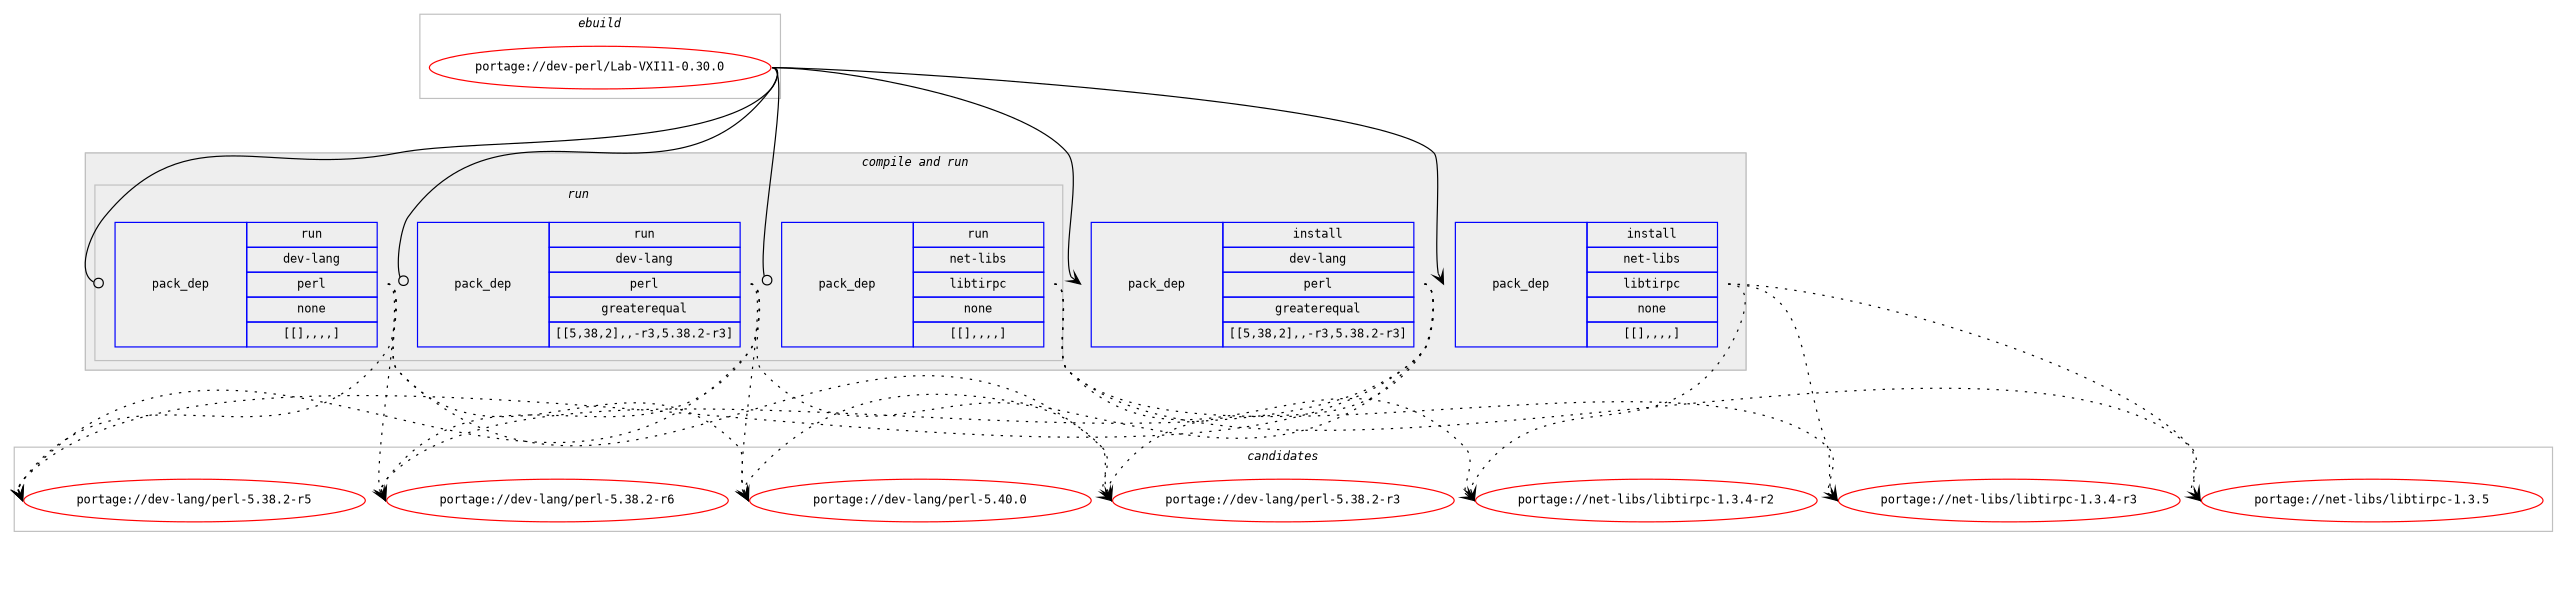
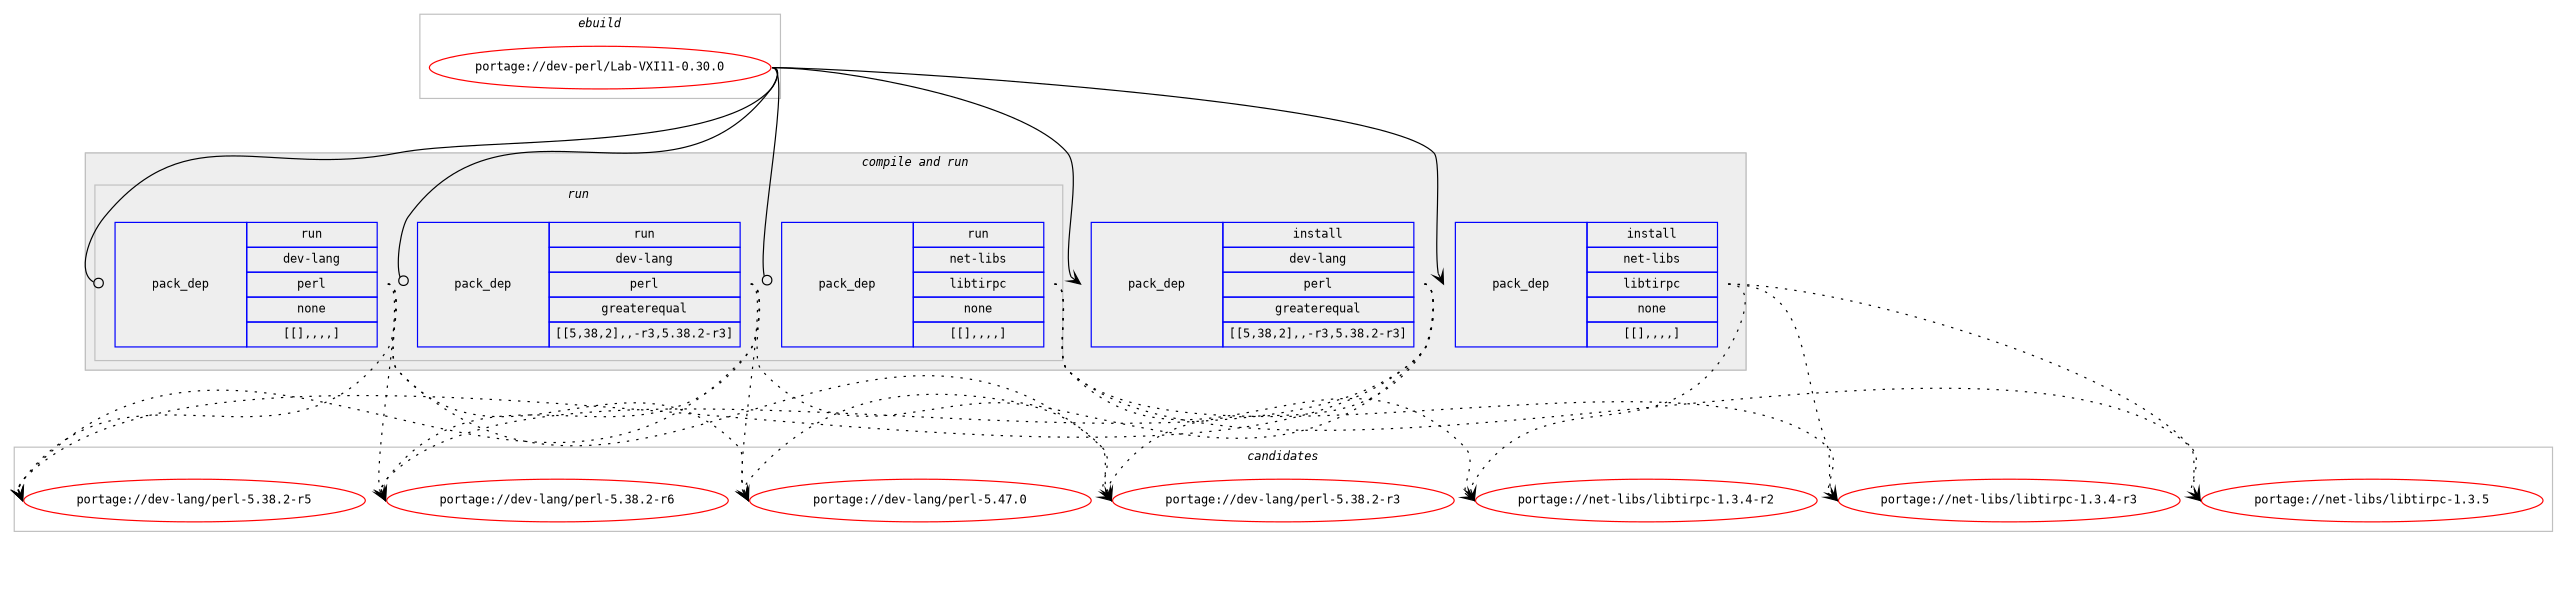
(920, 501) -> (920, 501)
